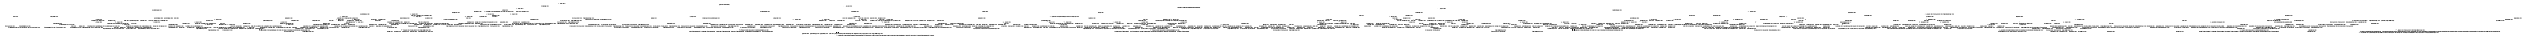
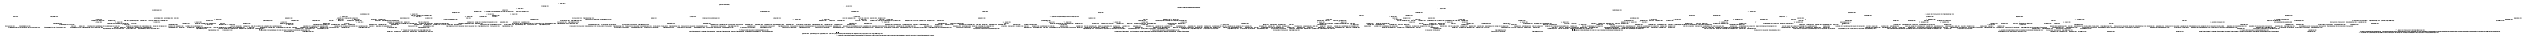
(369, 21) -> (408, 20)
